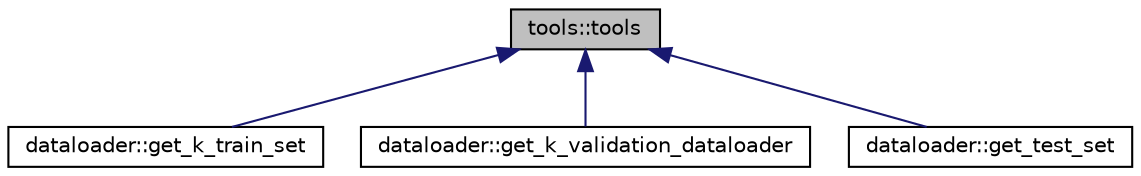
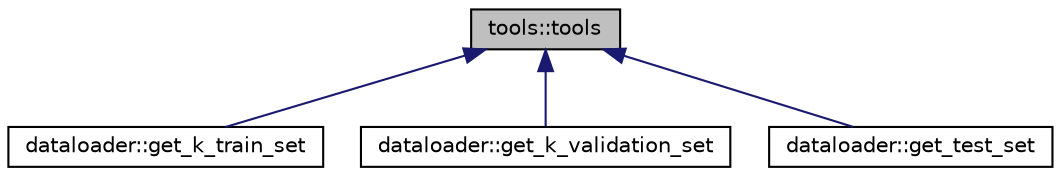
(586, 147) -> (546, 147)
